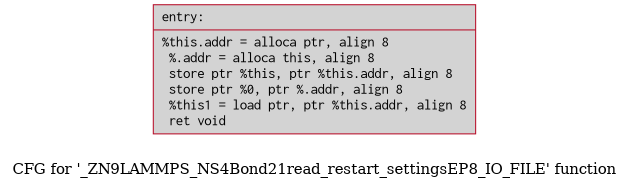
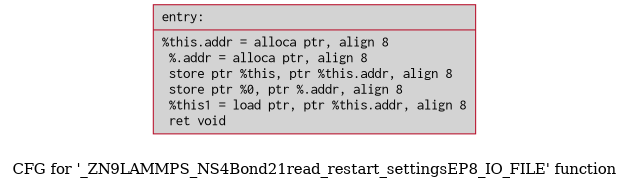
(268, 58) -> (265, 58)
